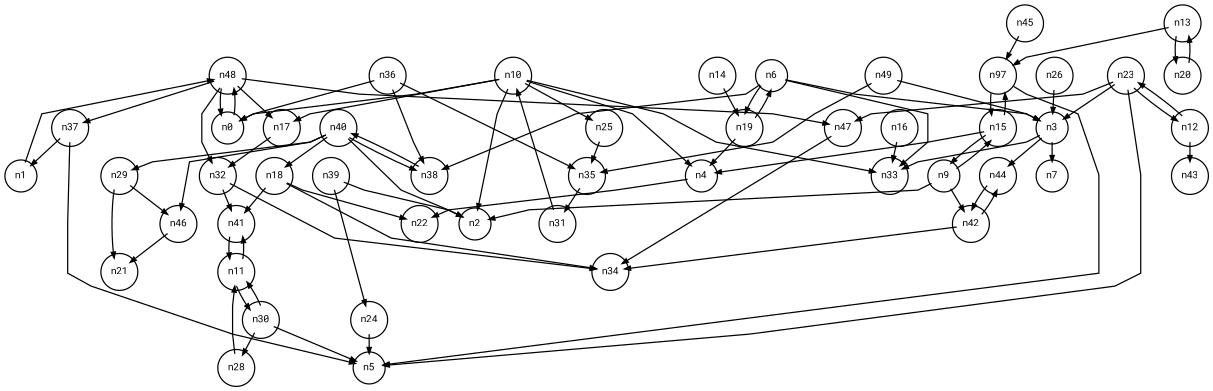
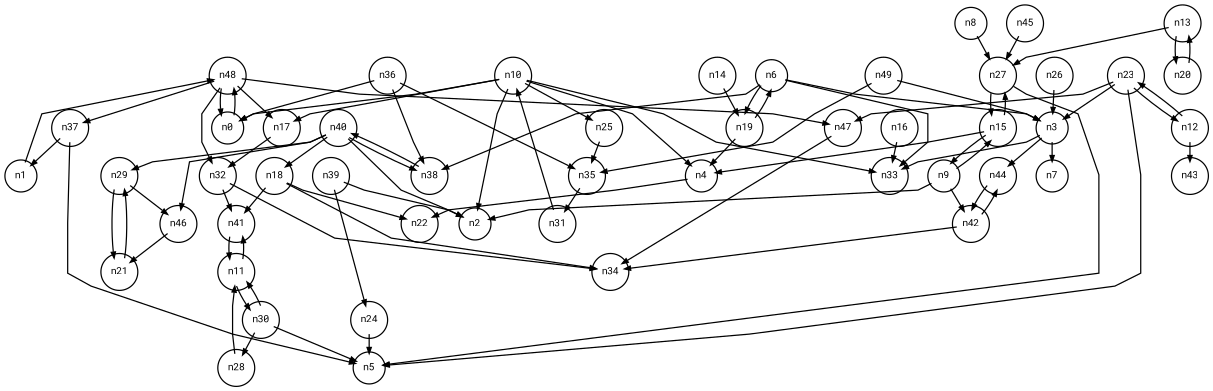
none -> (971, 23)
(998, 76) -> (998, 76)
none -> (127, 227)
